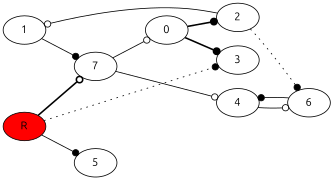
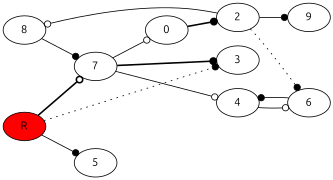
none -> (309, 17)
(24, 30) -> (24, 30)
(199, 44) -> (164, 63)
